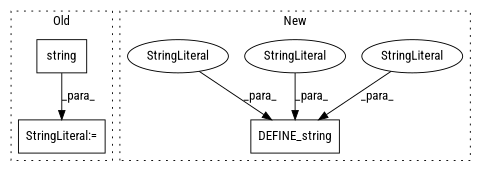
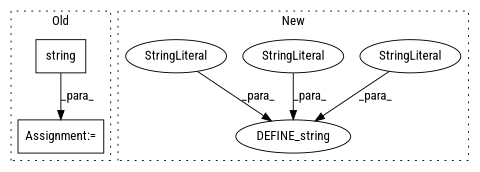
(62, 136) -> (61, 136)
(295, 136) -> (293, 136)
